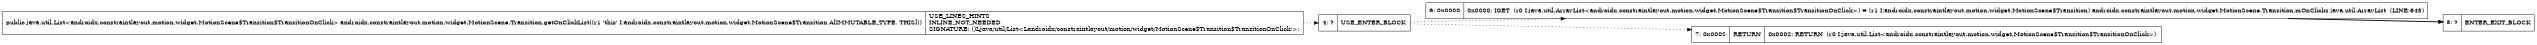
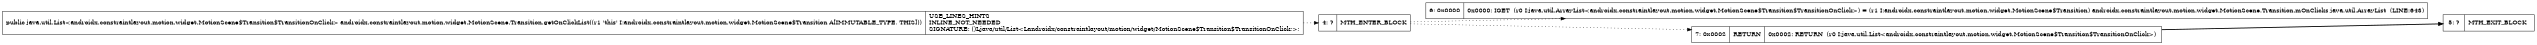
(2363, 20) -> (2300, 27)
(1373, 23) -> (1374, 23)
(2498, 23) -> (2498, 23)
